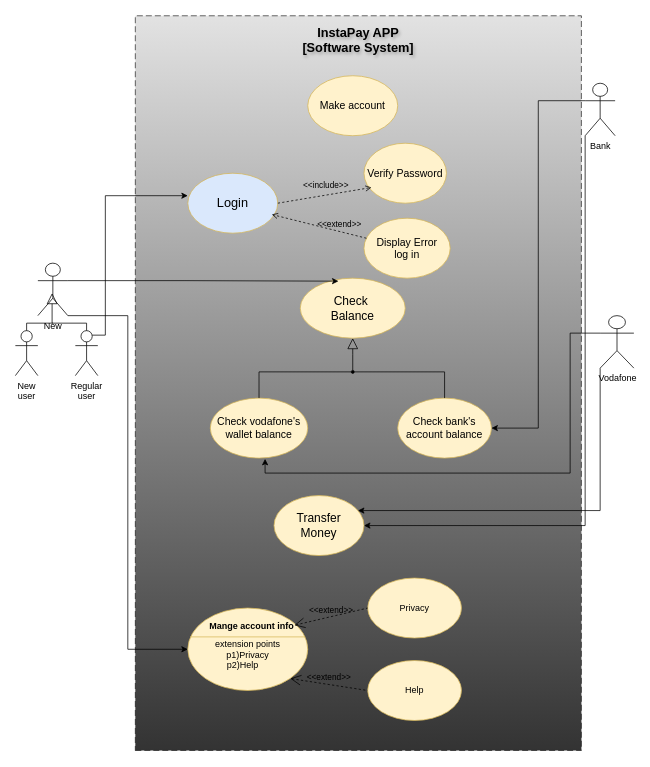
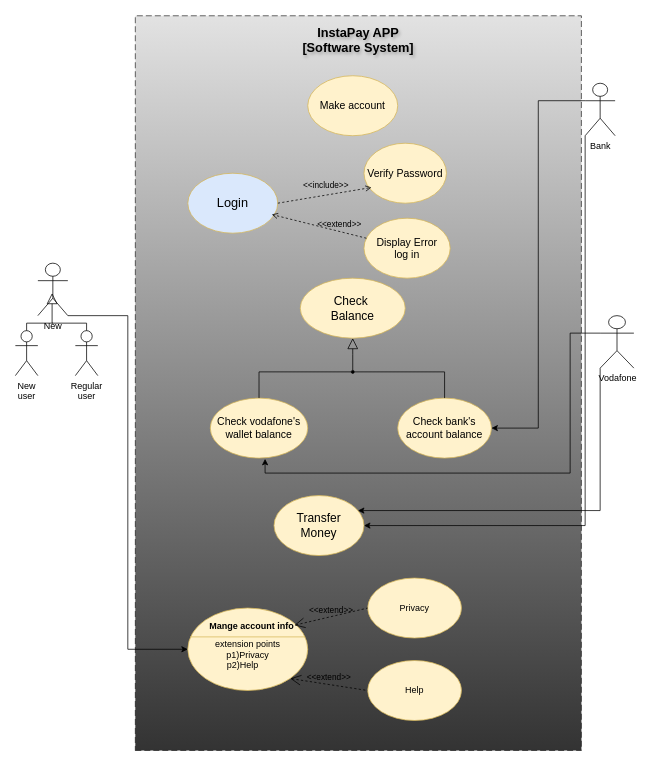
(105, 234) -> none
(102, 280) -> none
